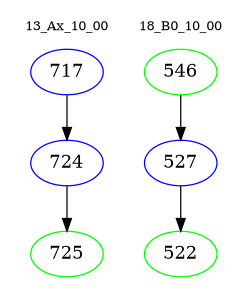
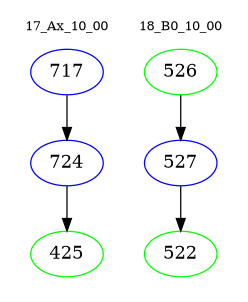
(67, 27) -> (67, 27)
(181, 72) -> (181, 72)
(67, 254) -> (67, 254)
